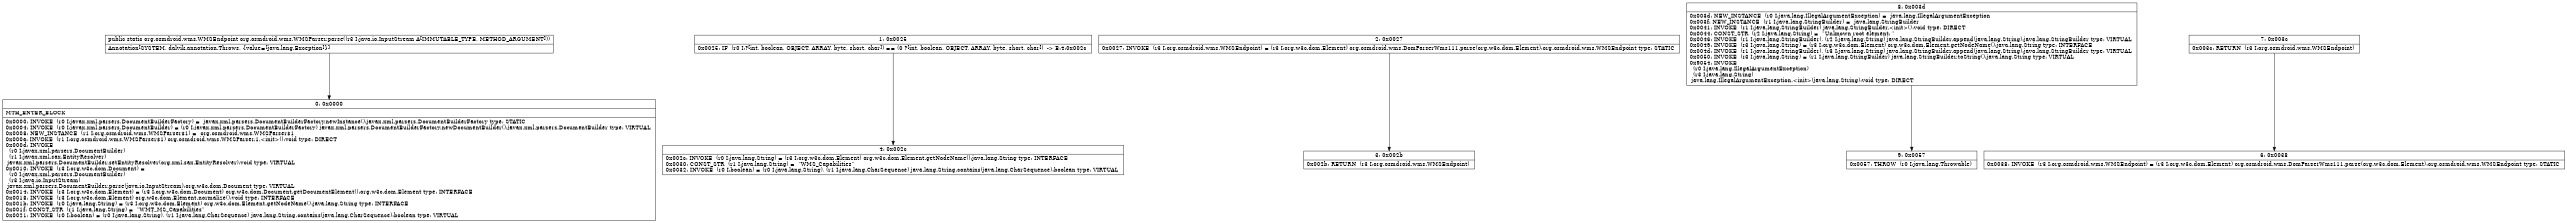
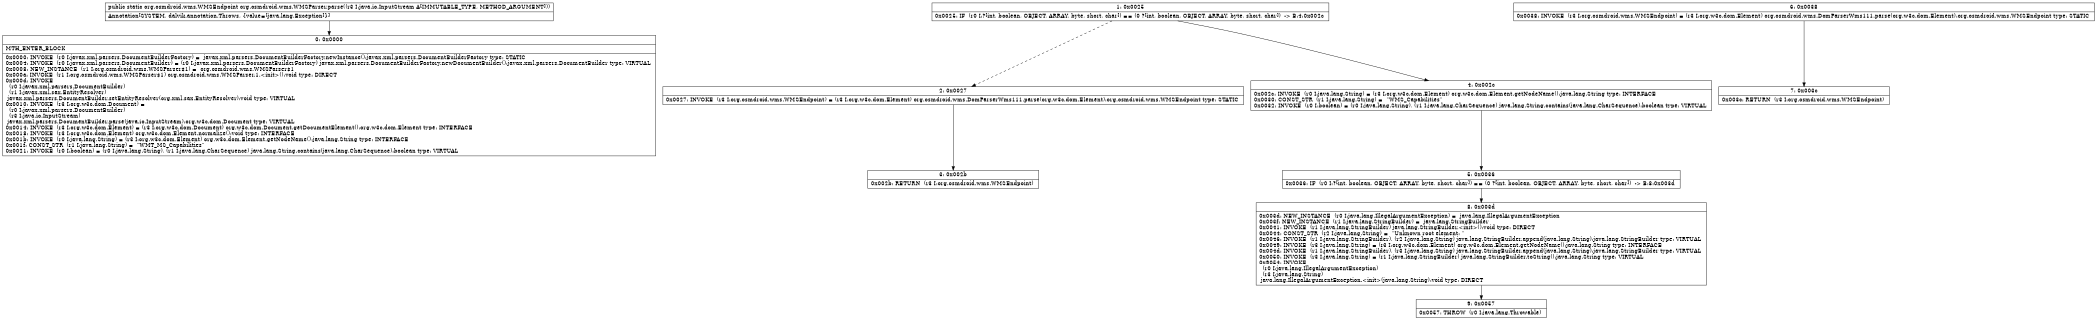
none -> (1044, 53)
(2274, 100) -> (1804, 52)
none -> (1481, 179)
